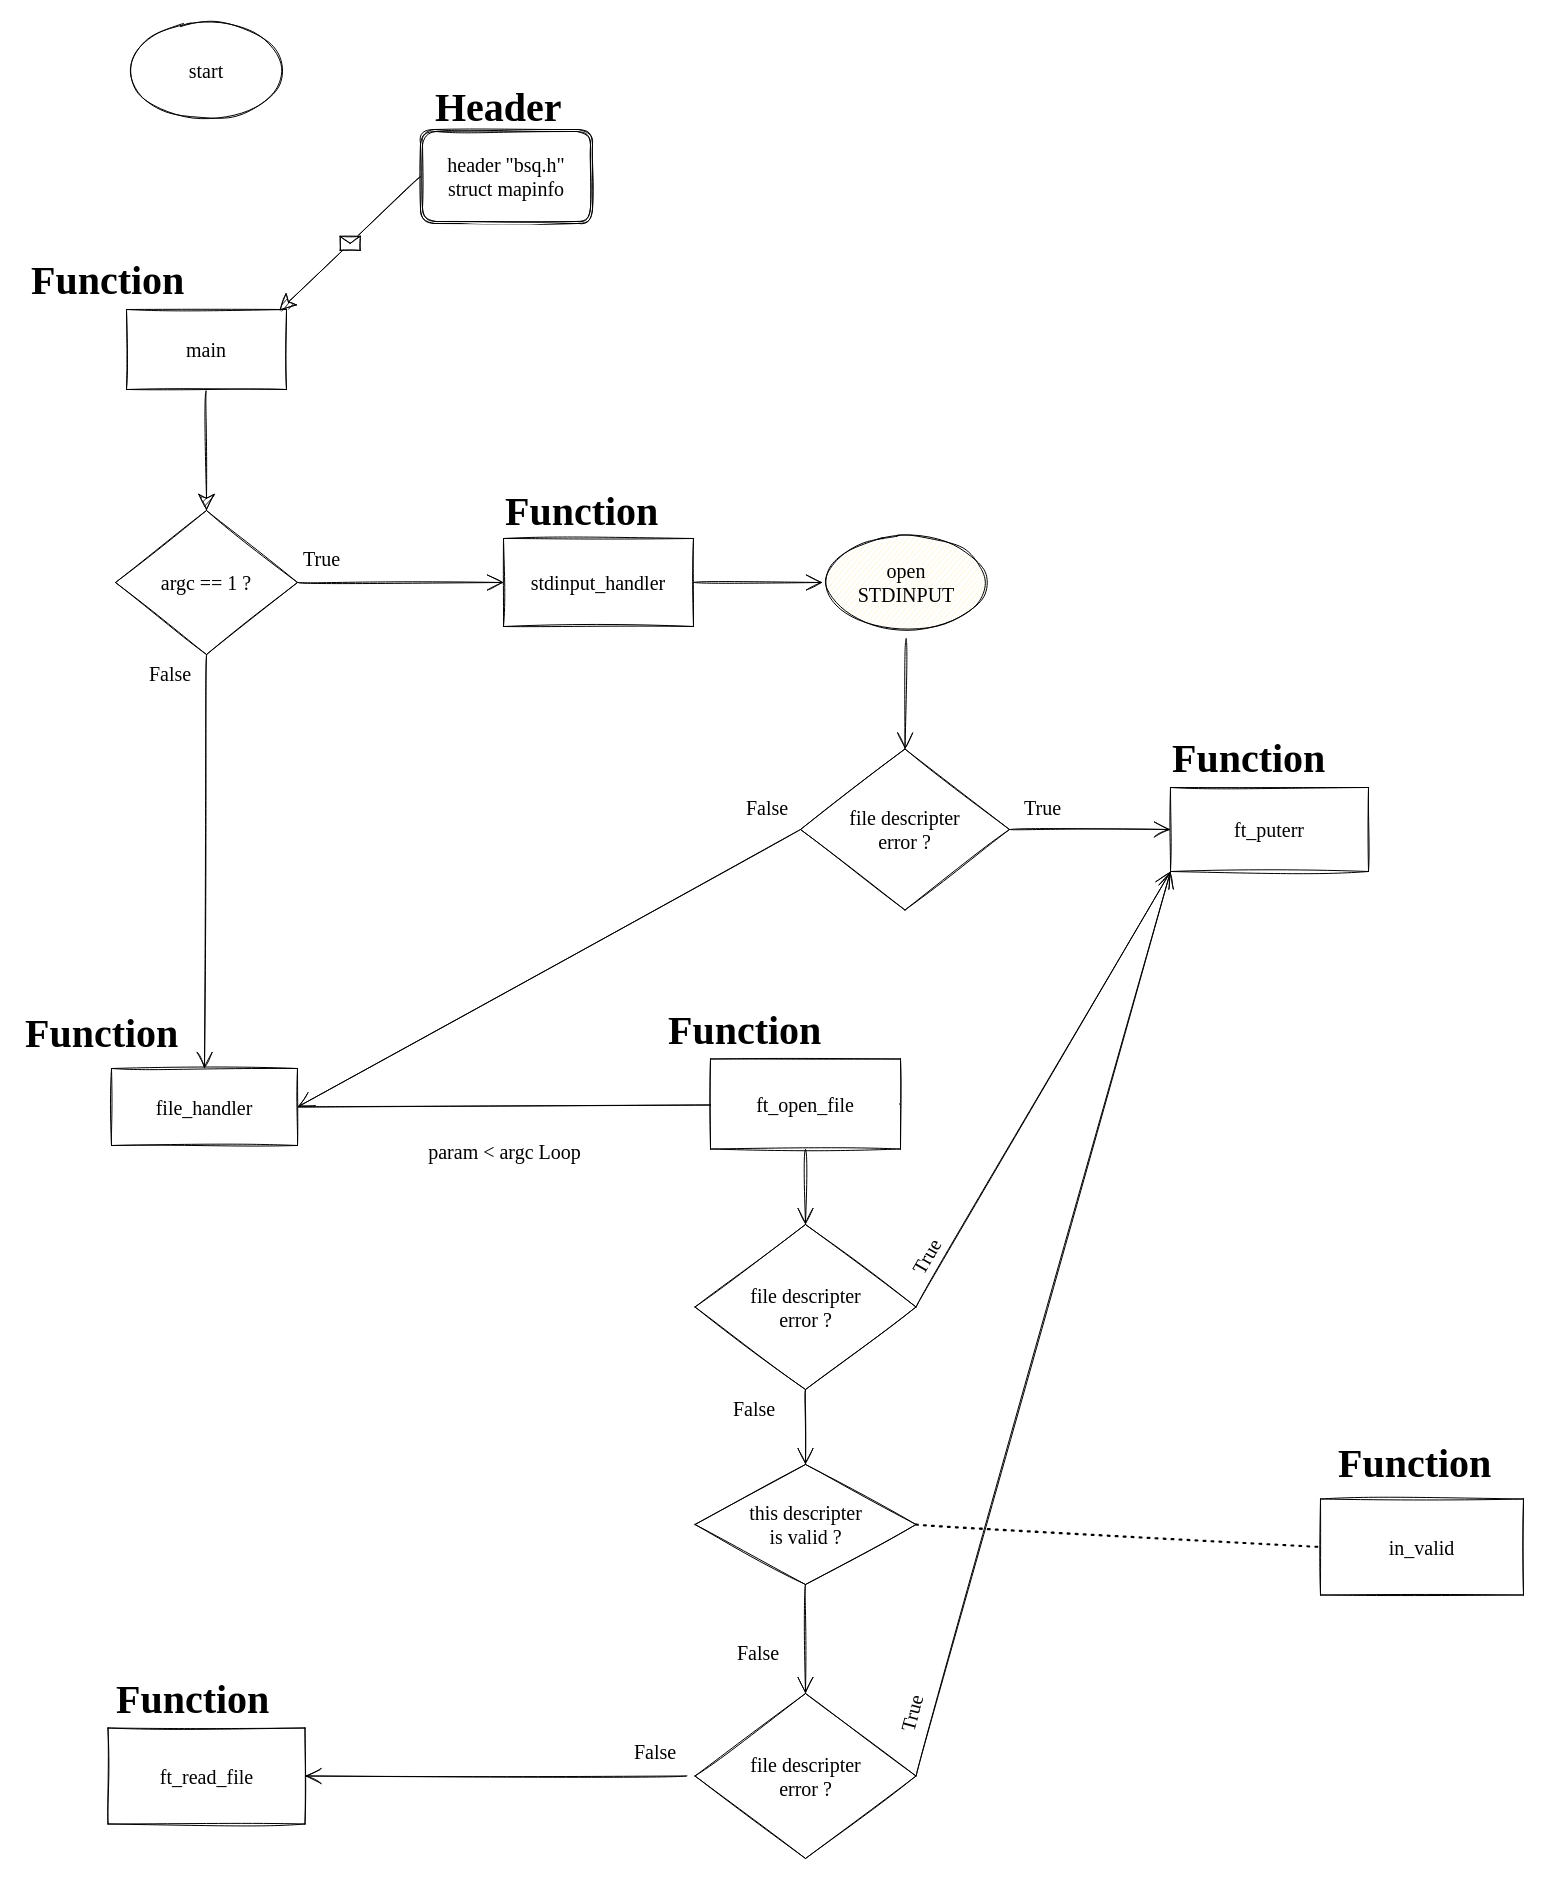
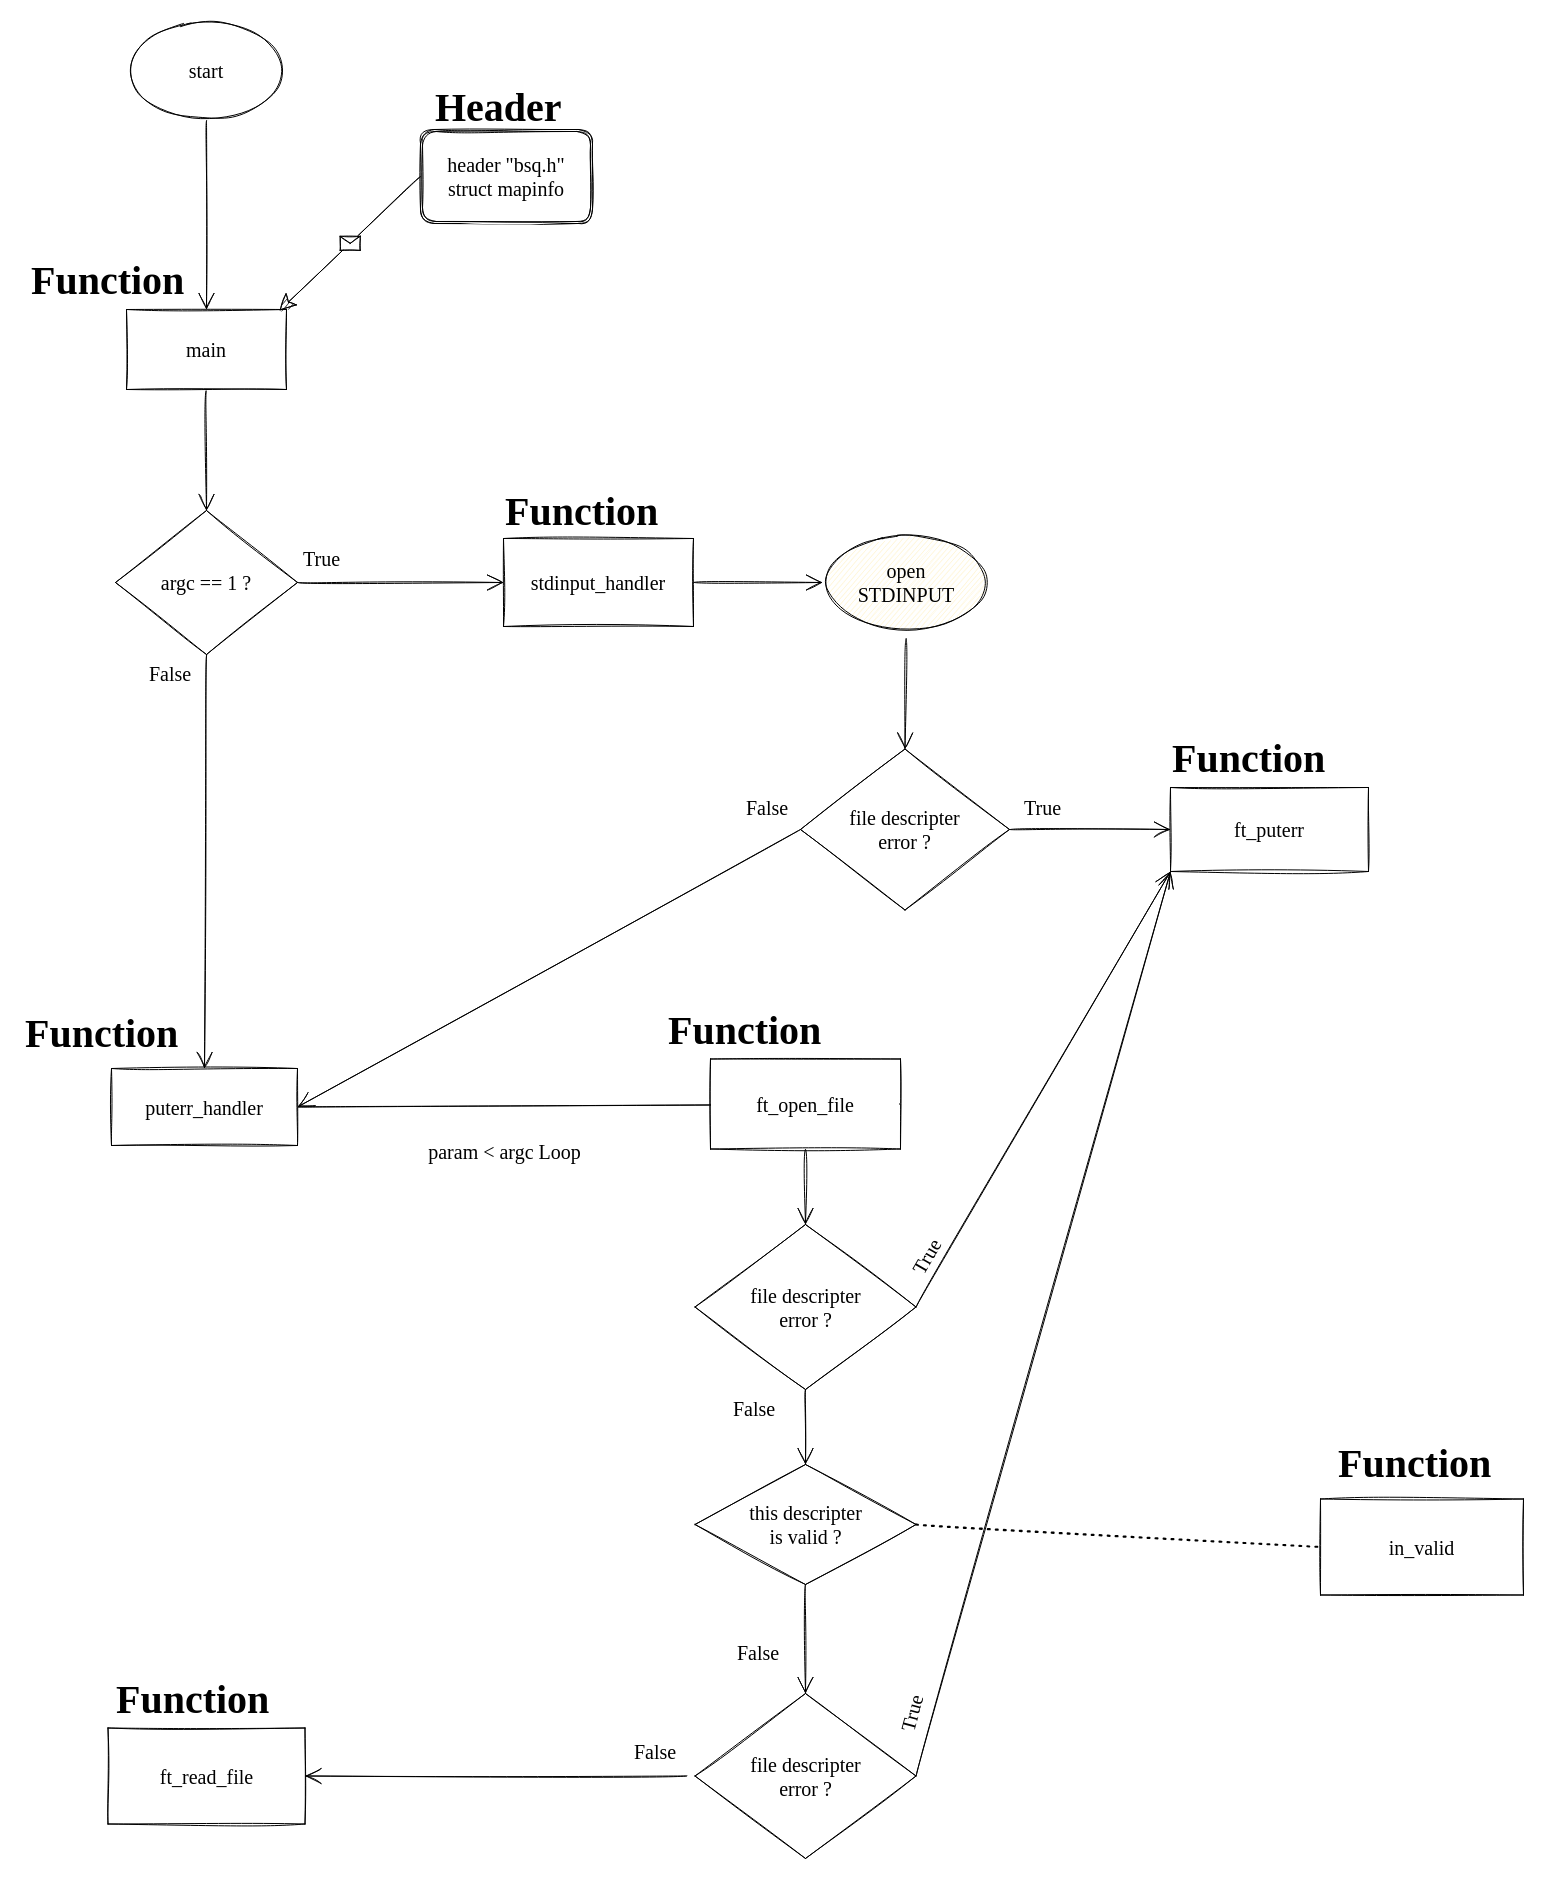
none -> (207, 215)
(207, 496) -> (207, 501)
(205, 1108) -> (205, 1108)
